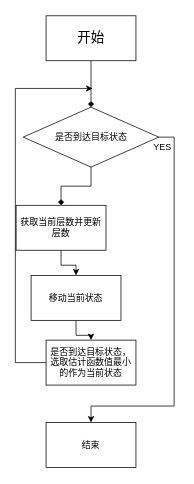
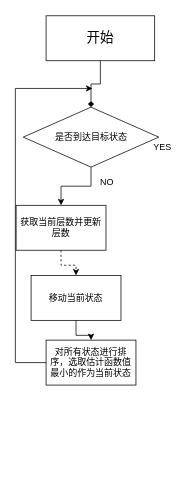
(91, 38) -> (101, 38)
none -> (107, 183)
(61, 198) -> (61, 198)
(64, 265) -> (64, 265)
(91, 363) -> (91, 363)
(91, 408) -> none
(91, 445) -> none
